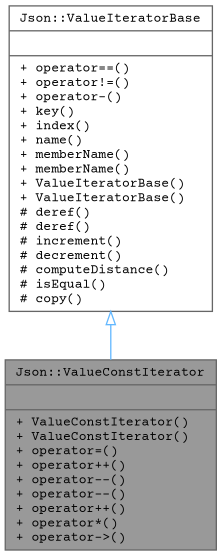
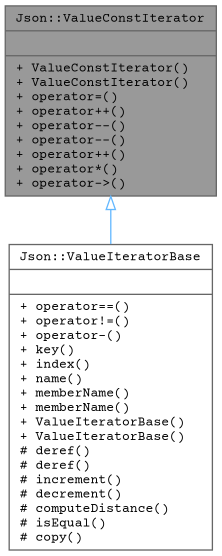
(111, 342) -> (111, 227)
